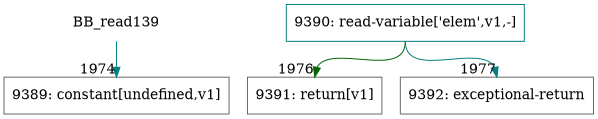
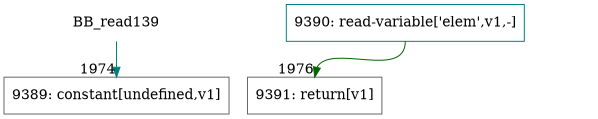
(497, 96) -> none
